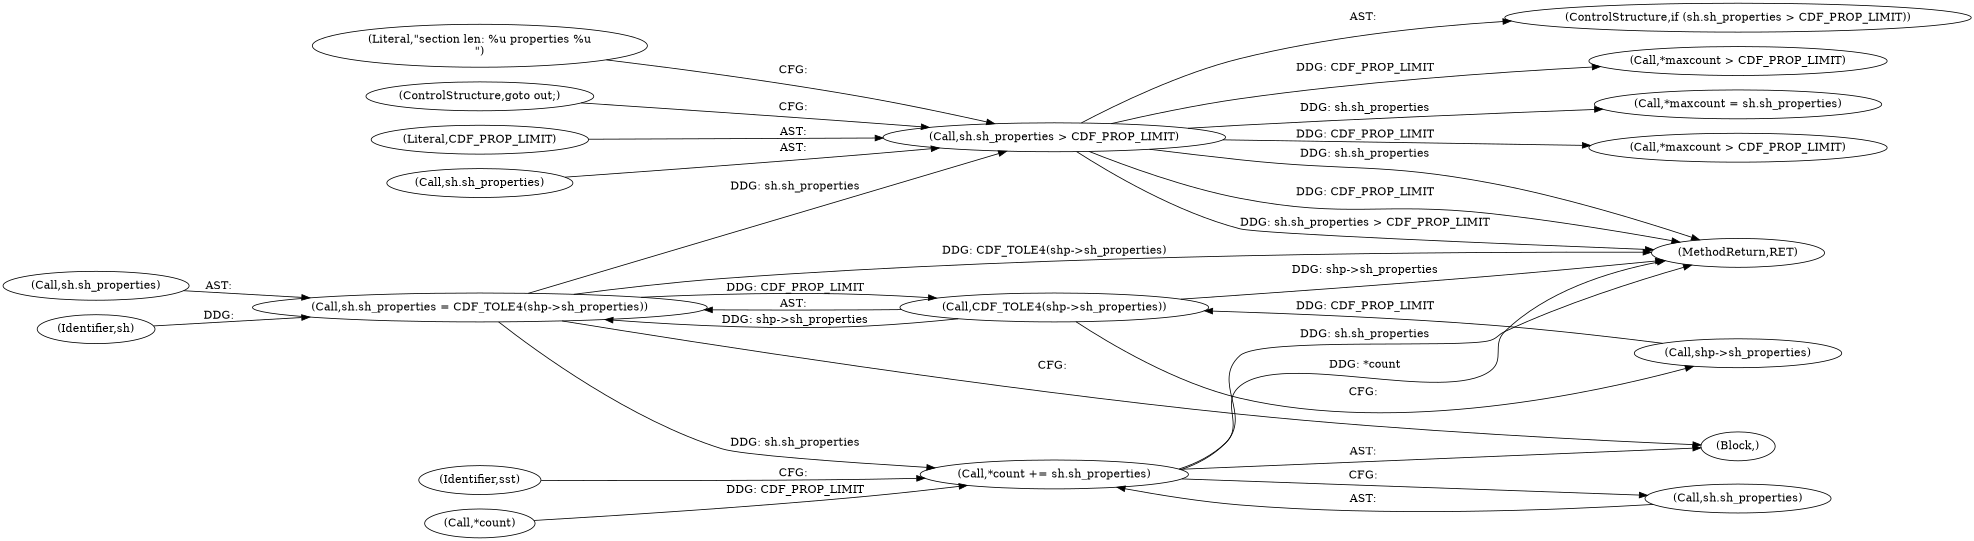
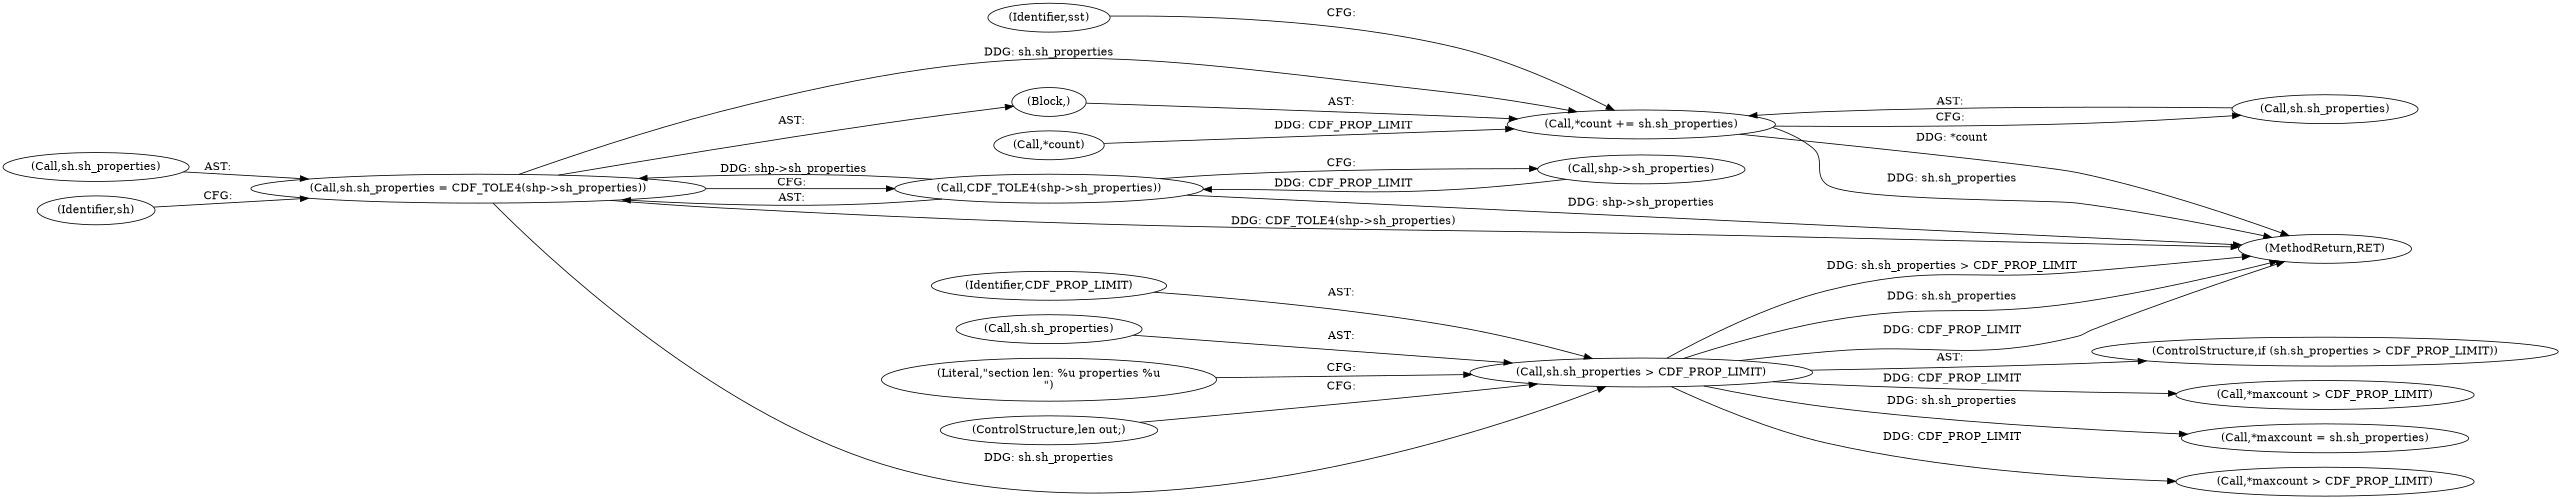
(480, 96) -> (1049, 430)
(480, 140) -> (1049, 286)
(795, 288) -> (794, 183)
(221, 316) -> (220, 196)
(1054, 366) -> (794, 121)
(1436, 459) -> (1298, 110)
